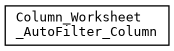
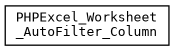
(87, 26) -> (87, 26)
